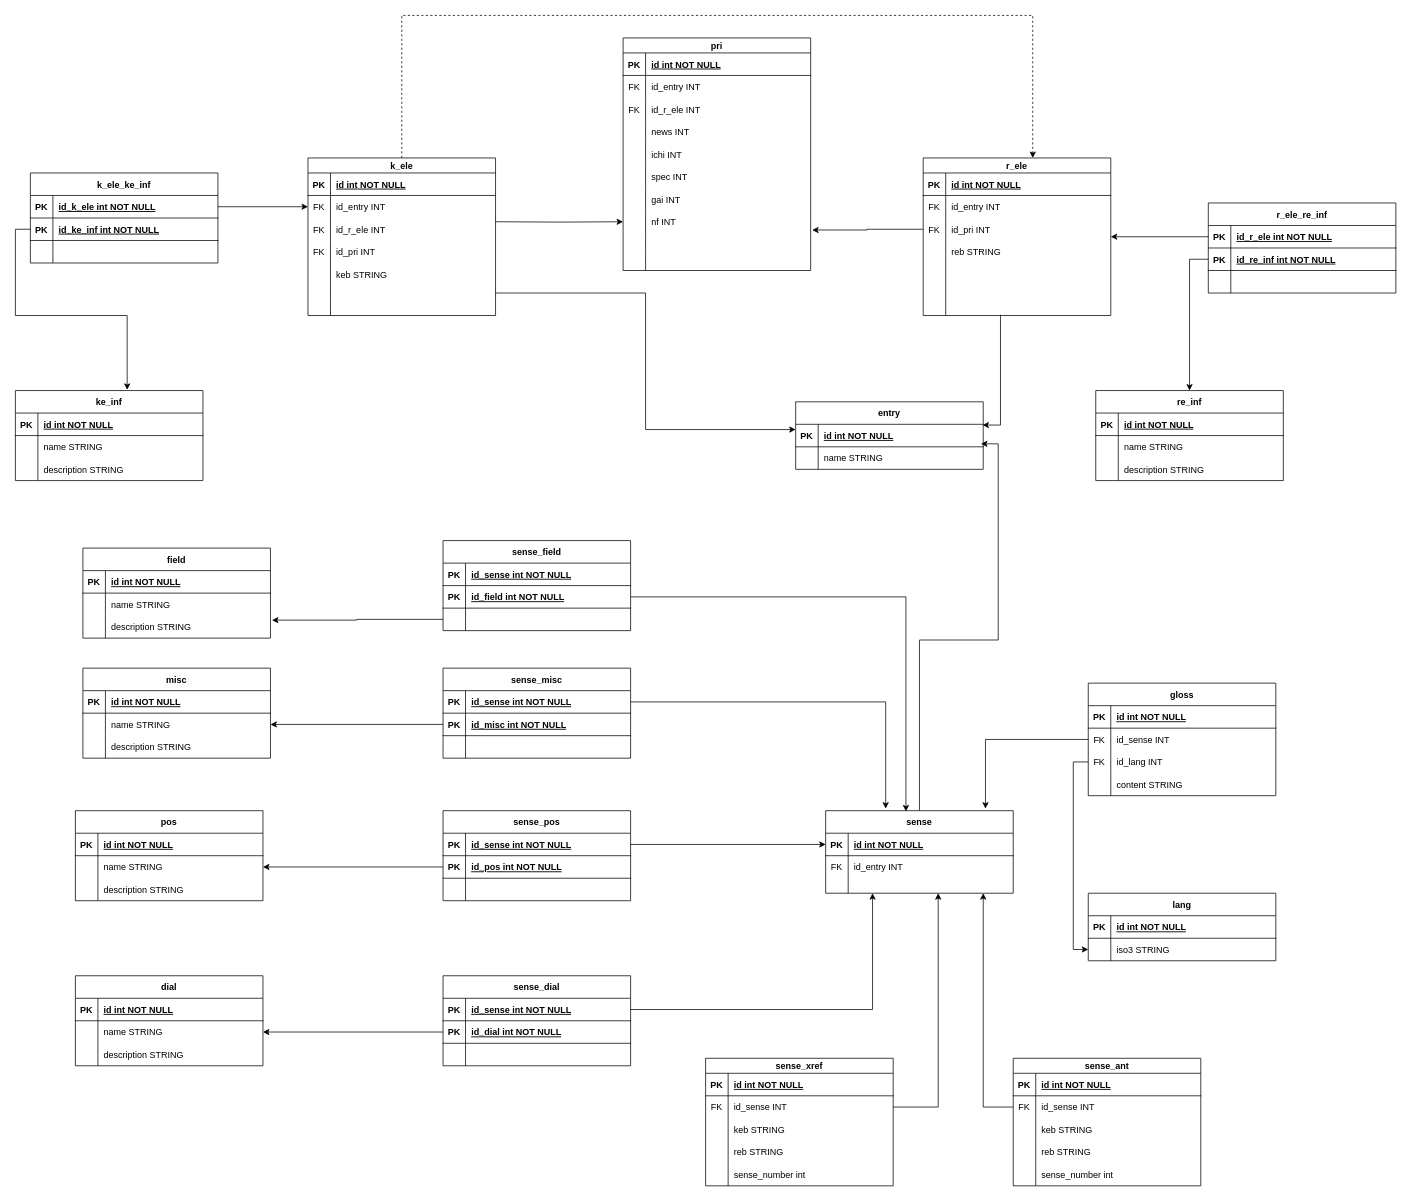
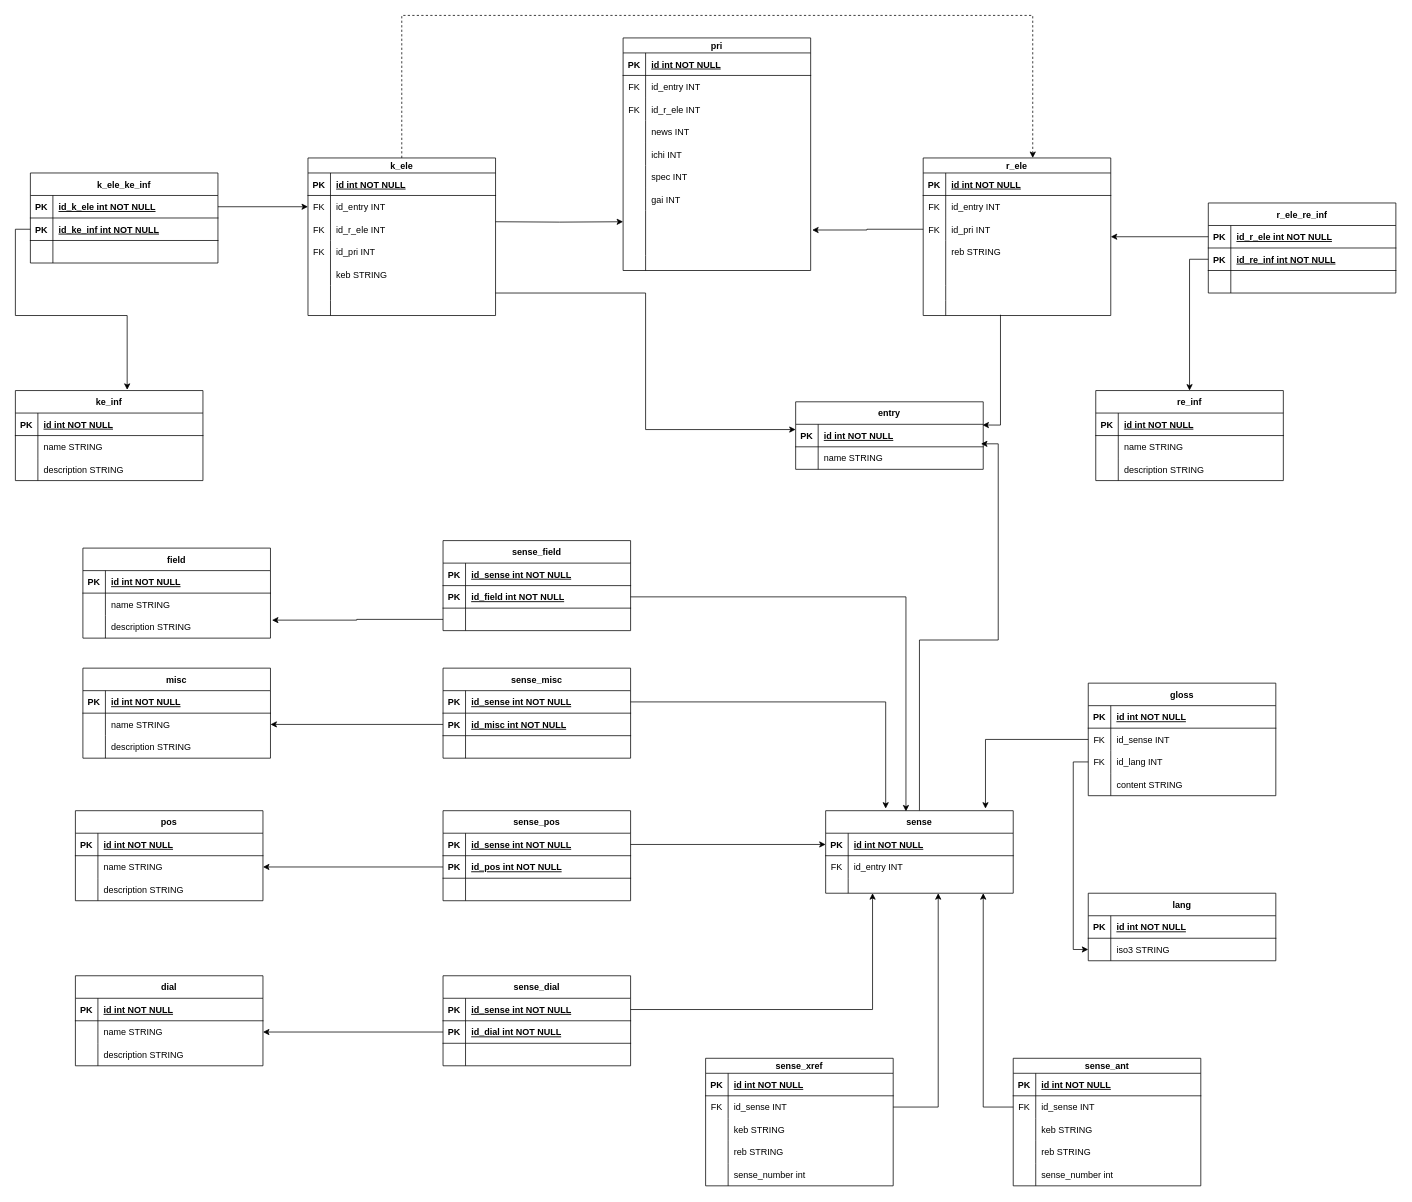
(728, 222) -> none
